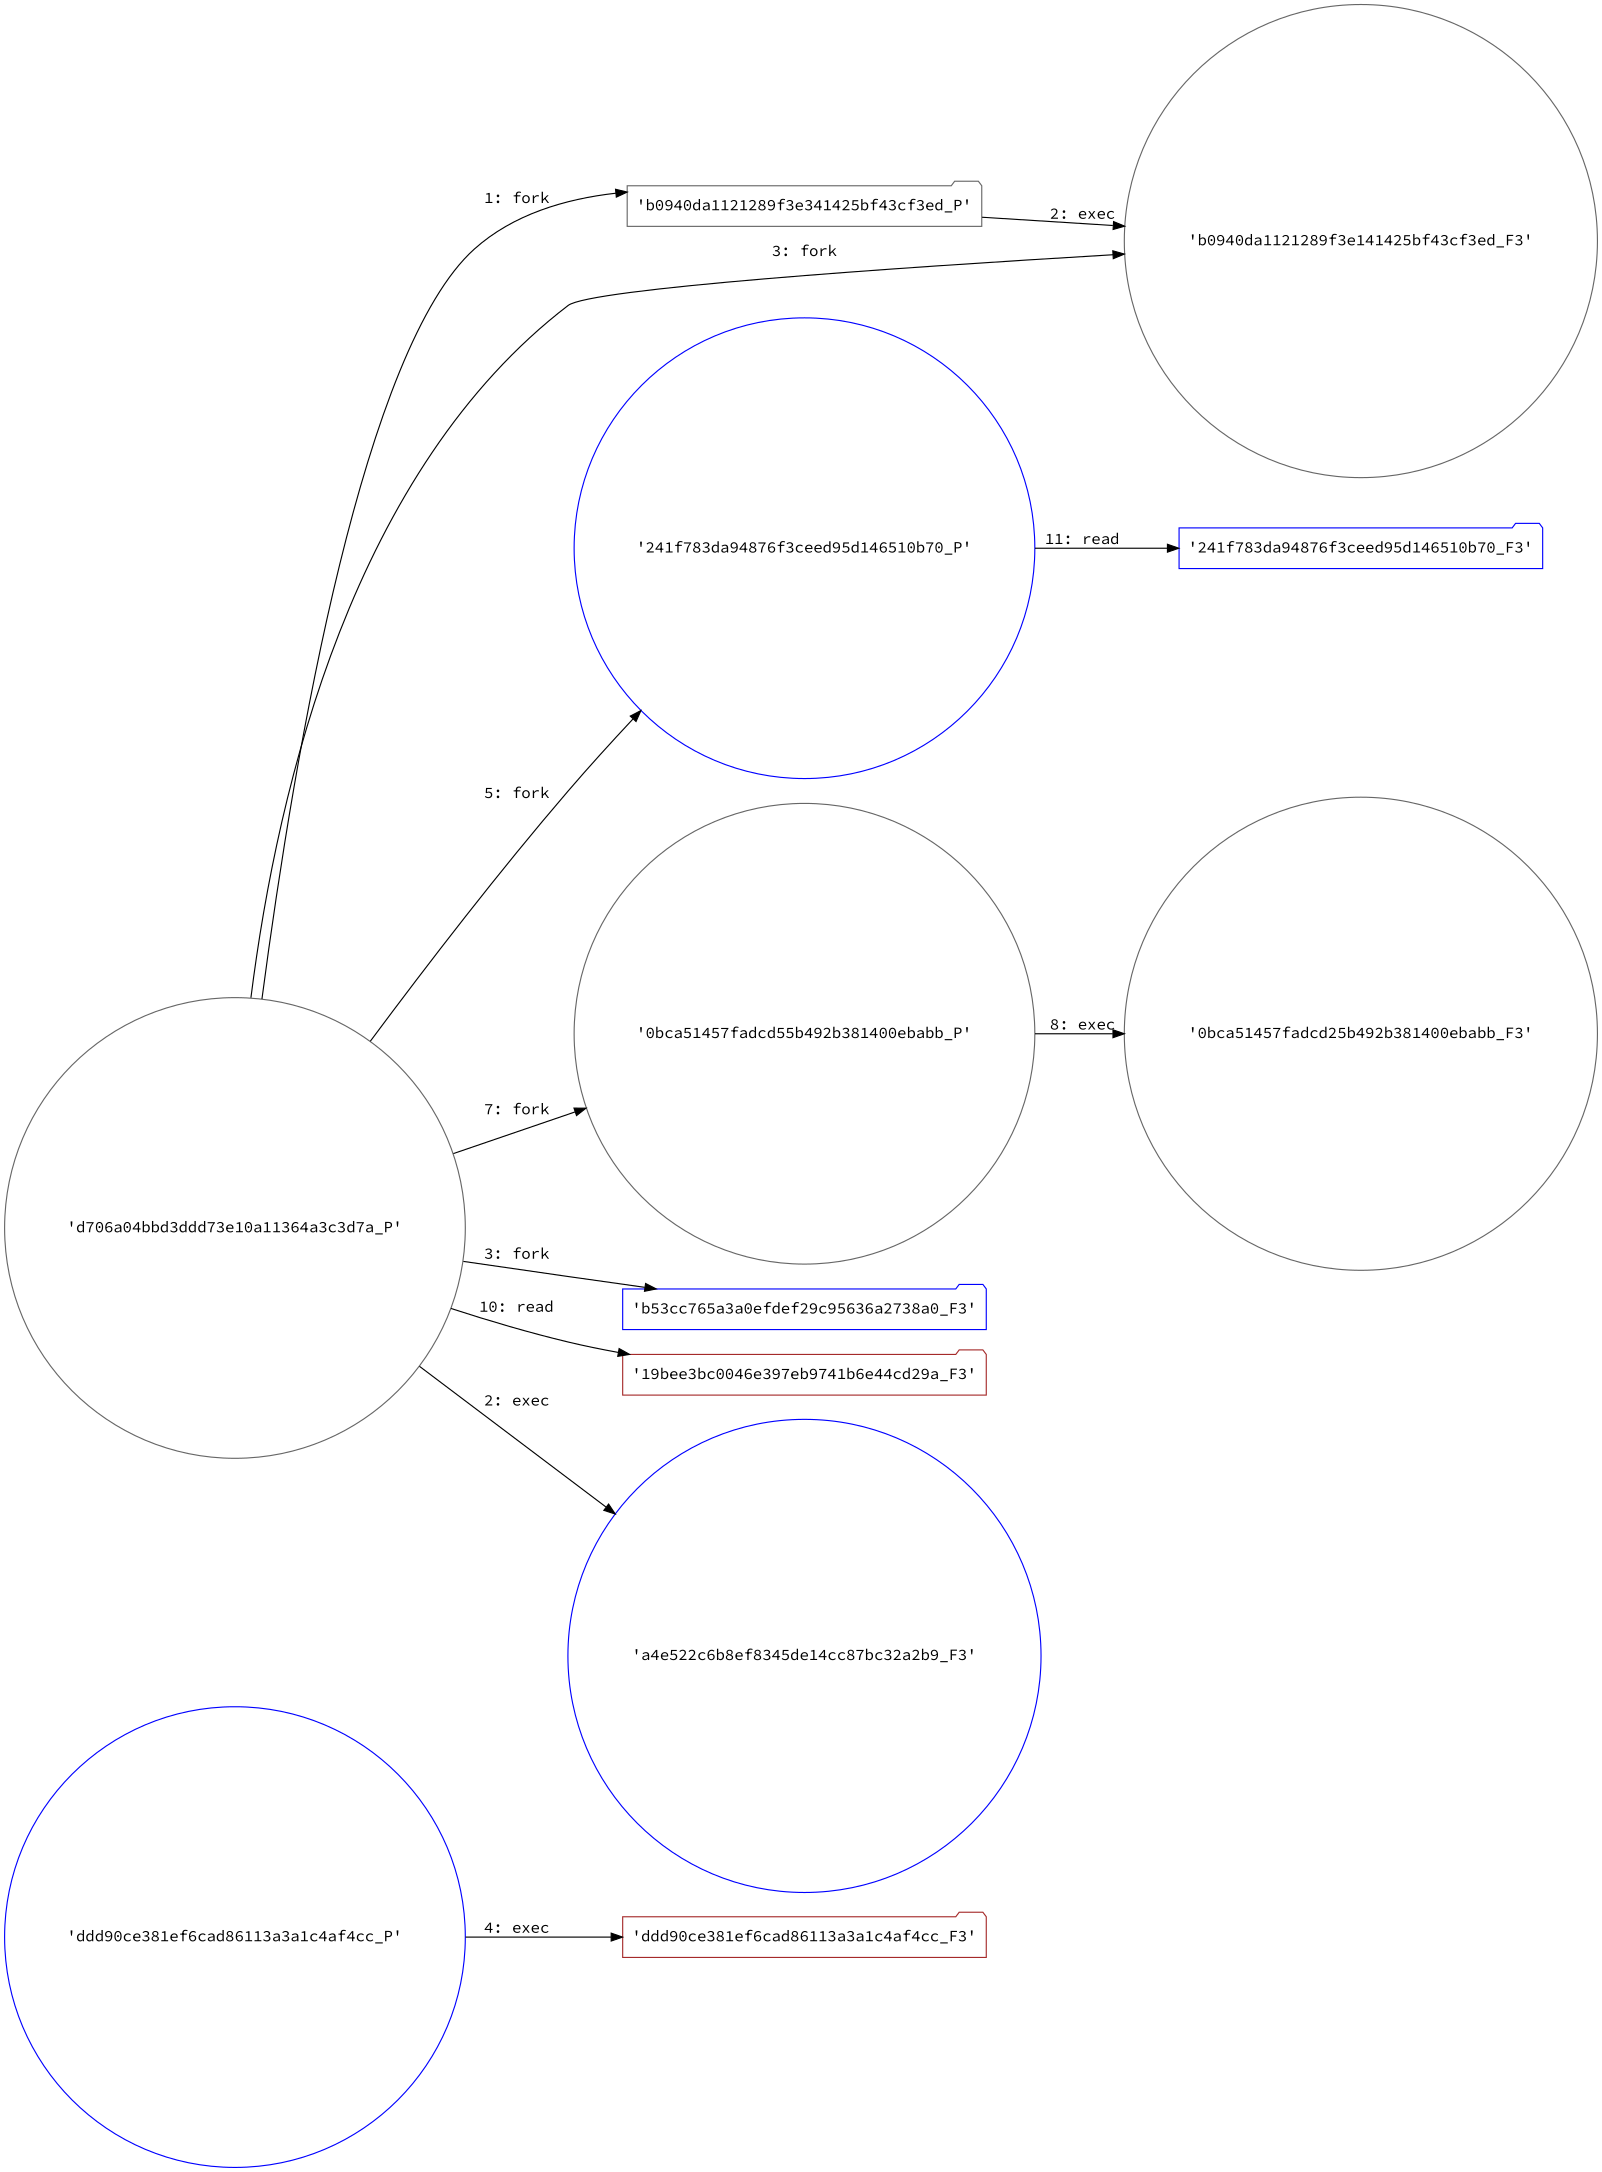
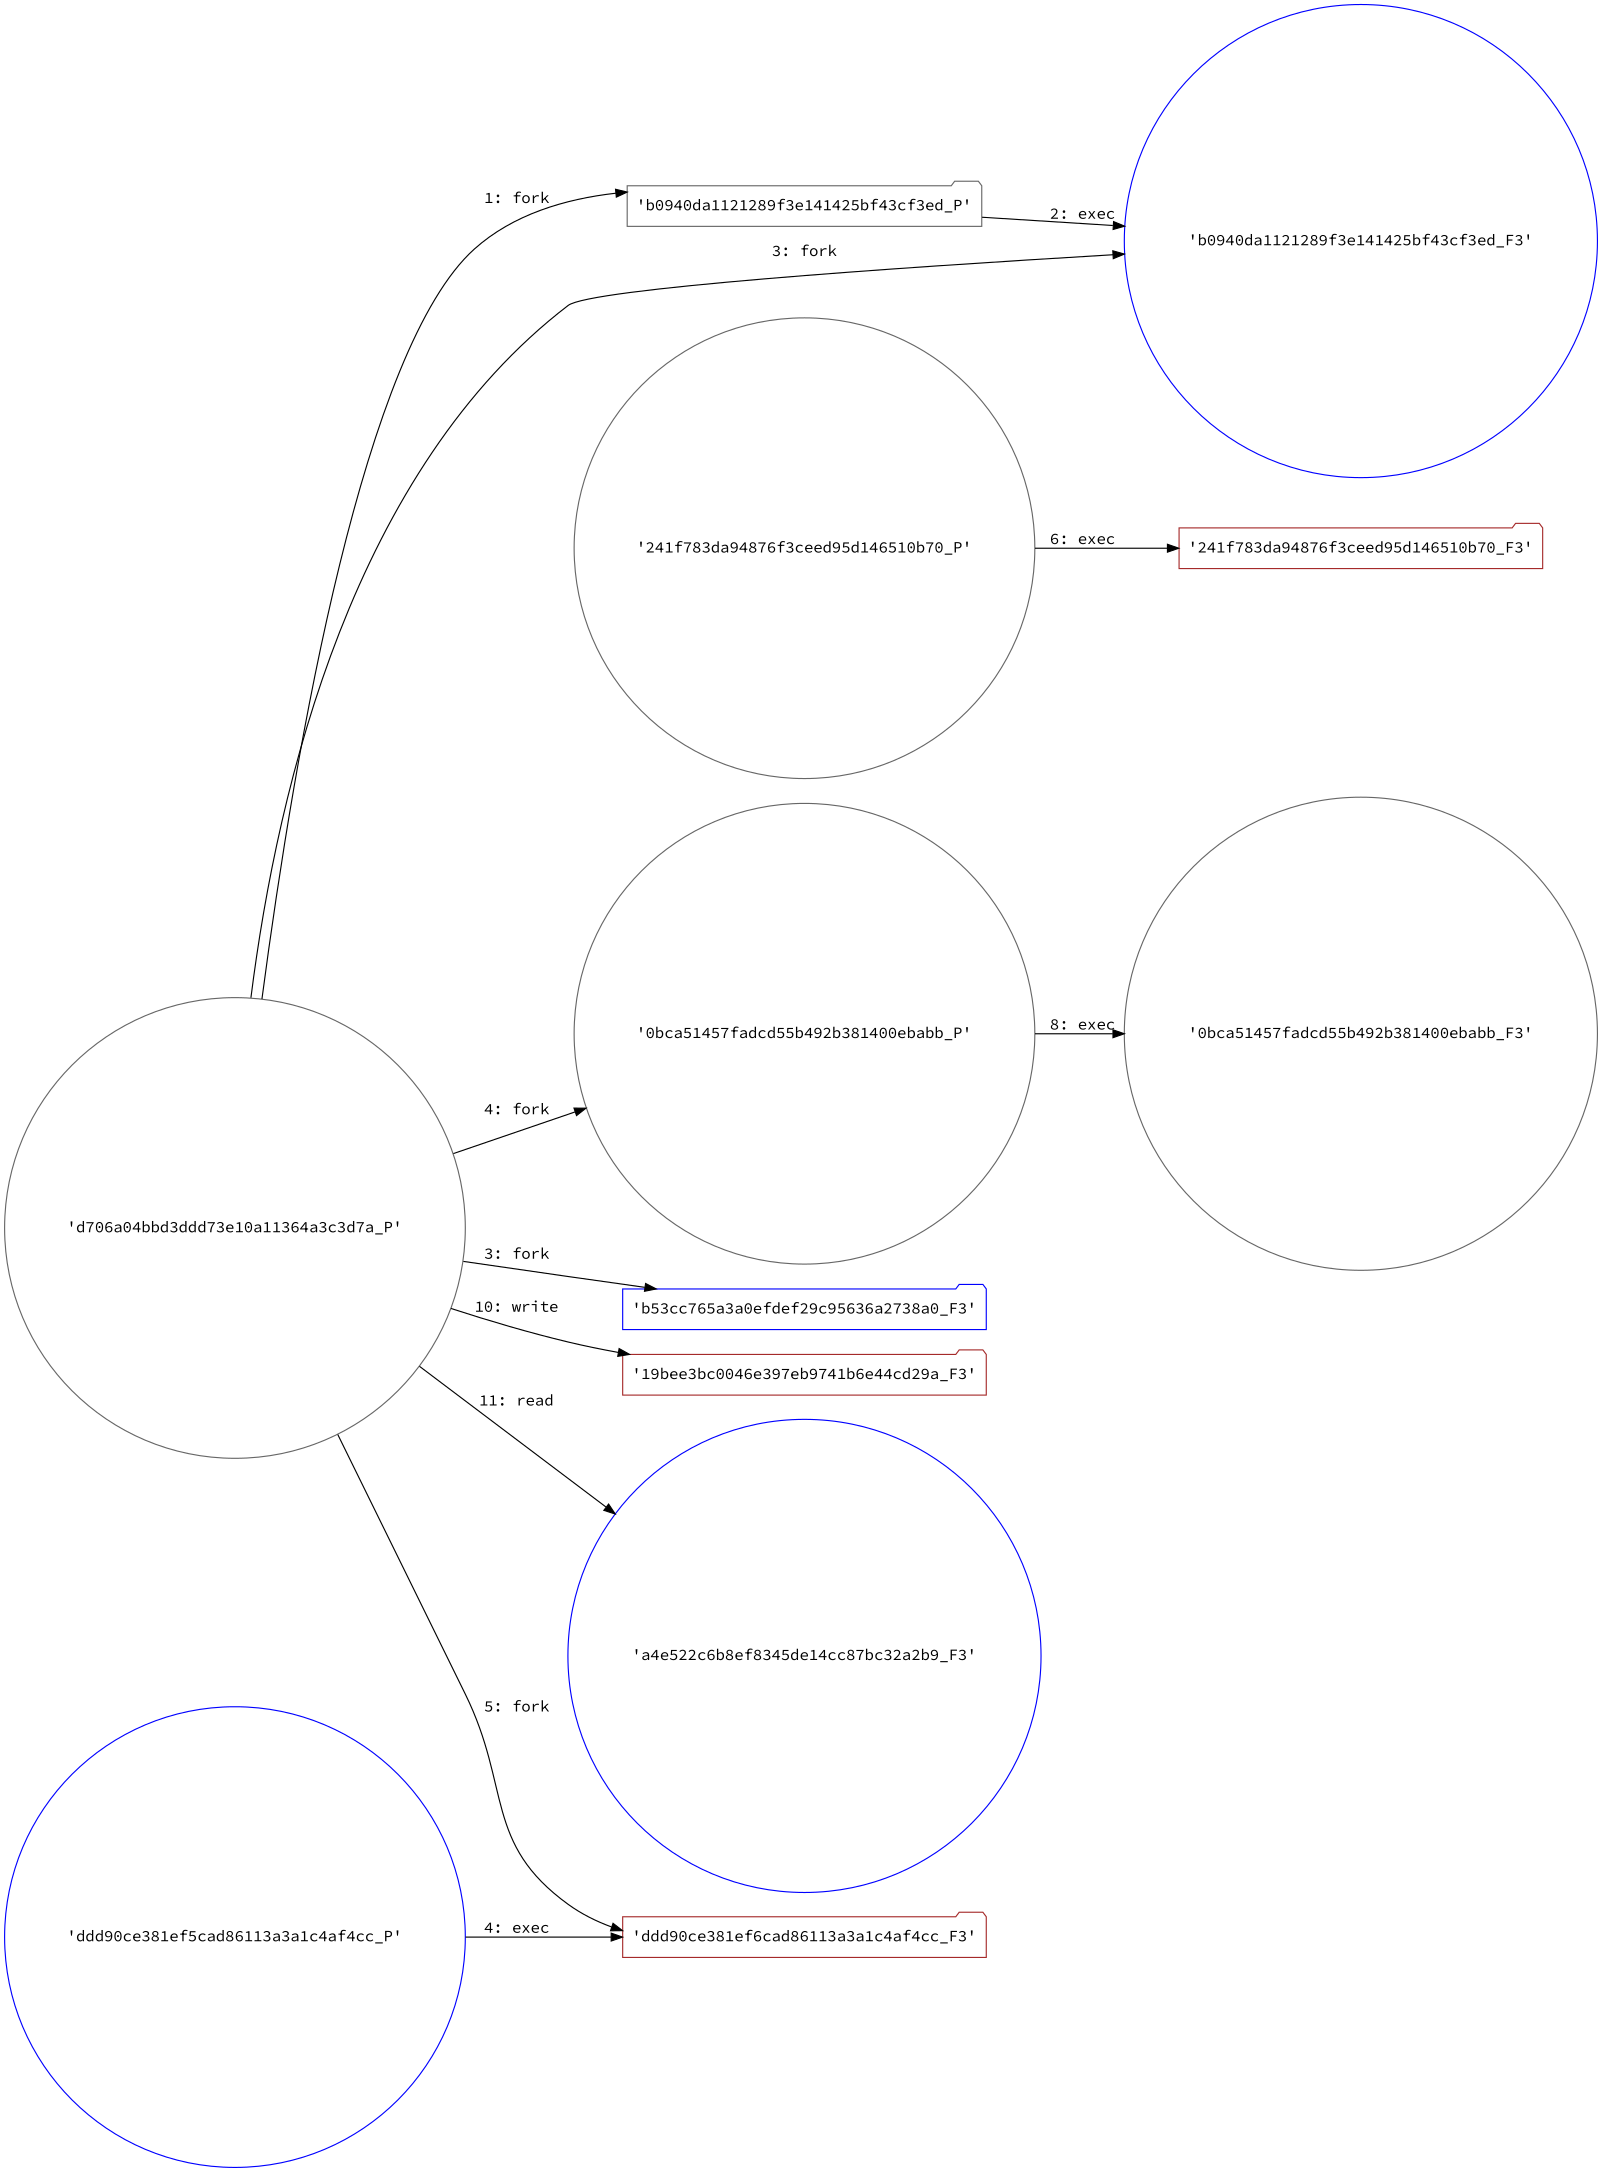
(804, 206) -> (804, 206)
(1361, 241) -> (1361, 241)
(1083, 540) -> (1083, 540)
(804, 548) -> (804, 548)
(1361, 548) -> (1361, 548)
(497, 877) -> (465, 1694)
(1361, 1034) -> (1361, 1034)
(517, 1110) -> (517, 1110)
(517, 1308) -> (517, 1308)
(517, 1401) -> (517, 1401)
(235, 1937) -> (235, 1937)
